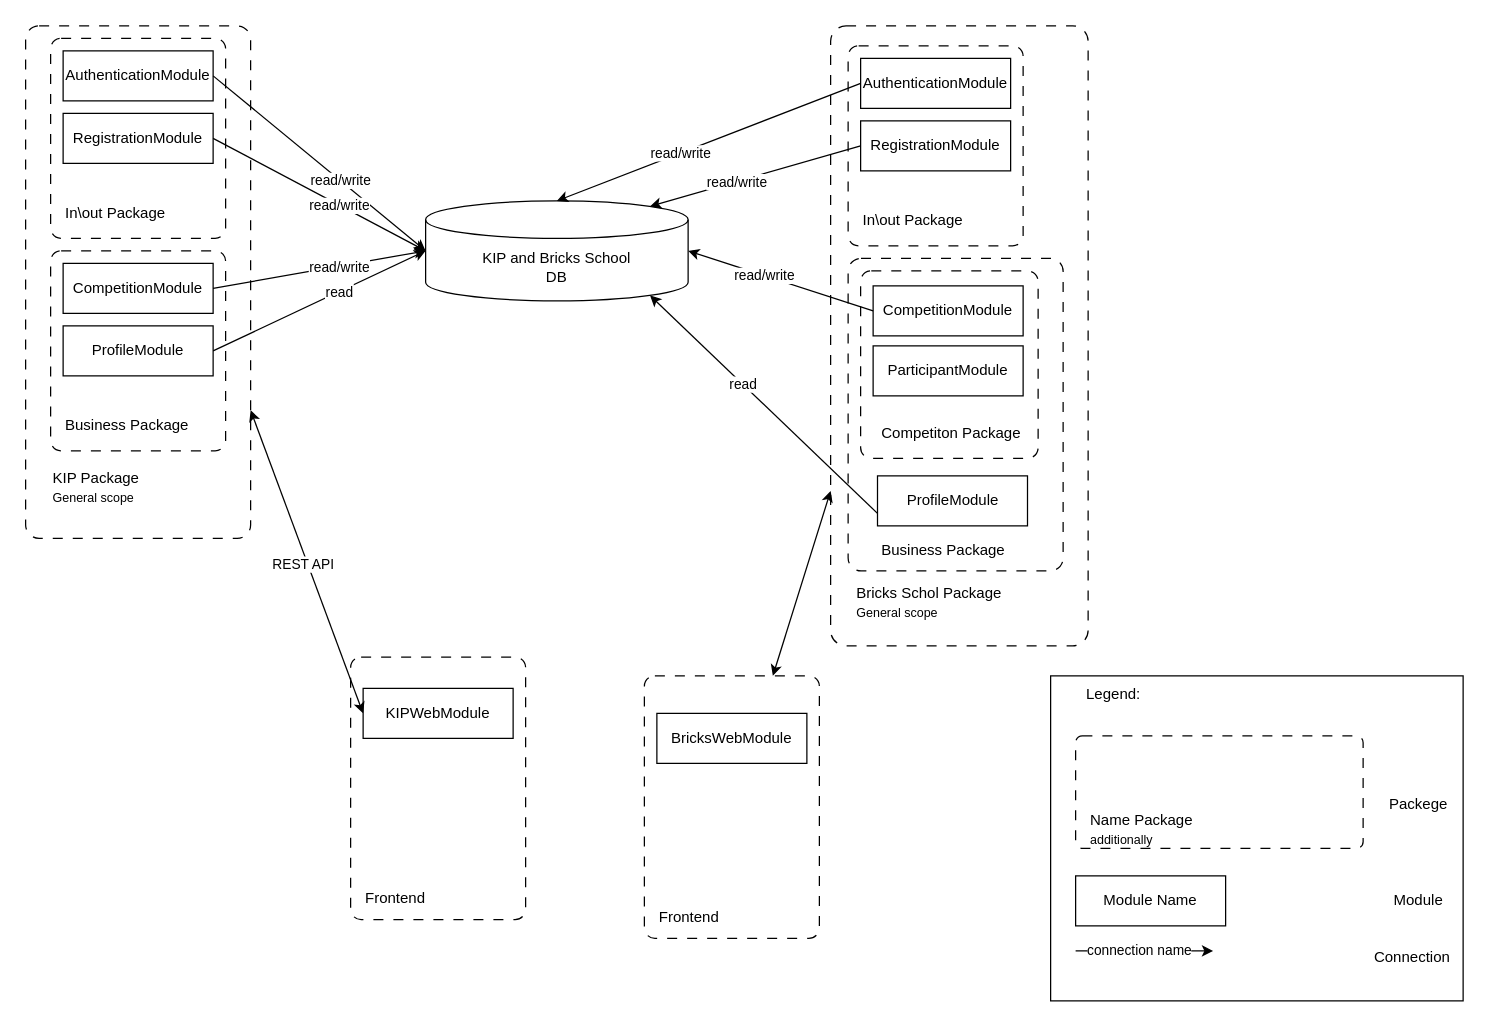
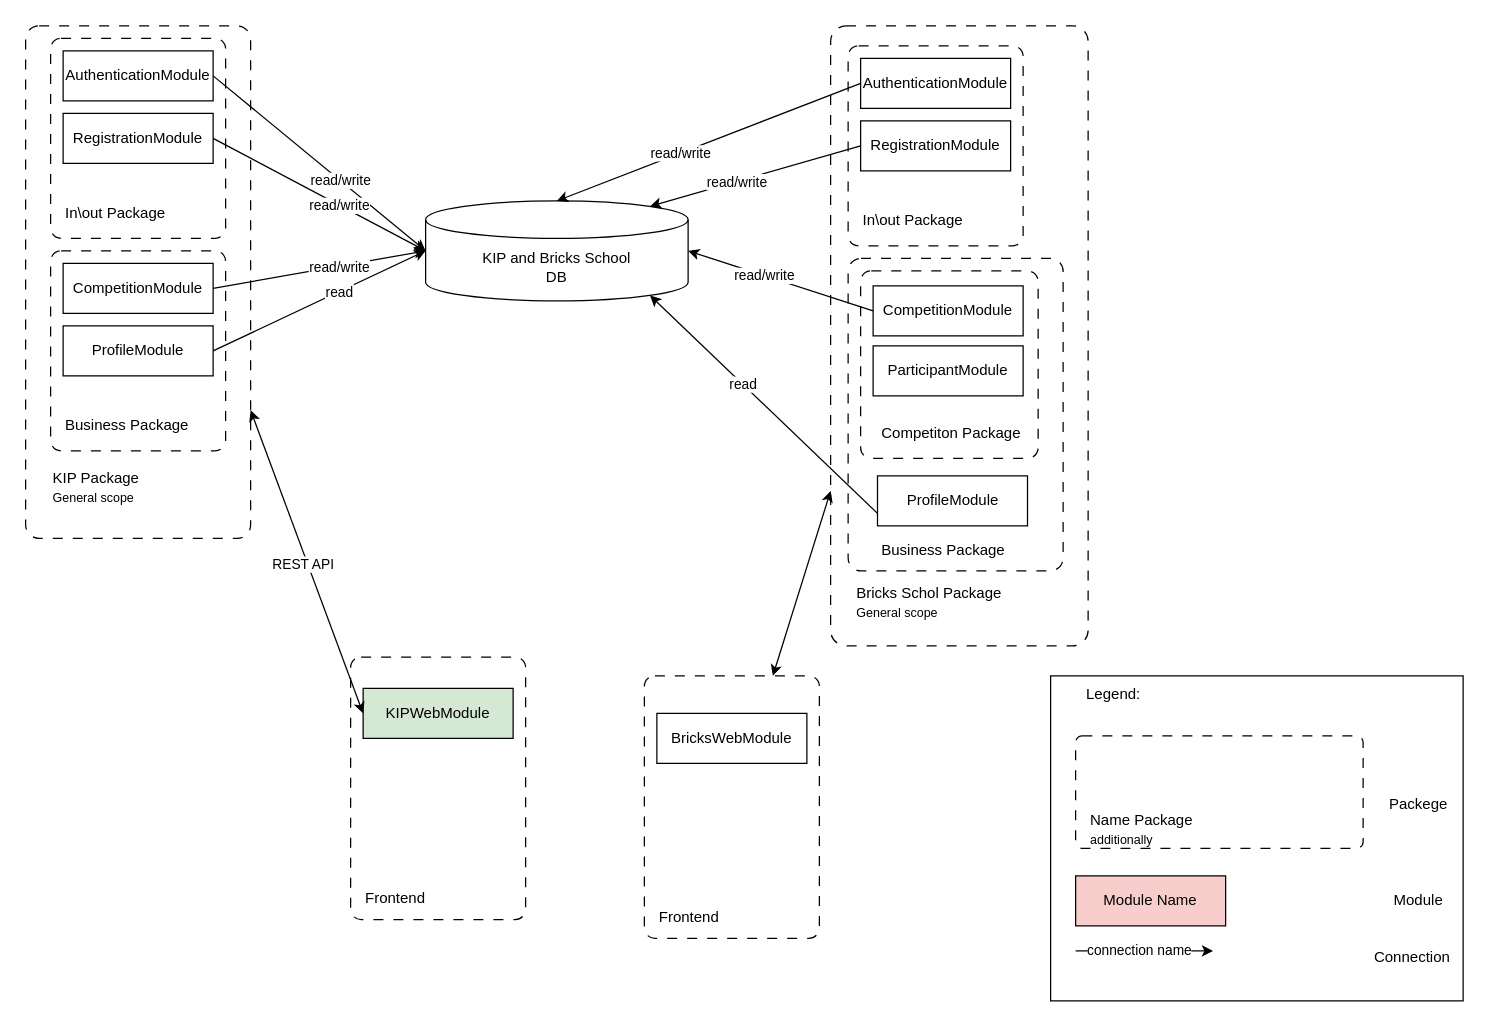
(438, 713) -> (438, 713)
(1151, 901) -> (1151, 901)
